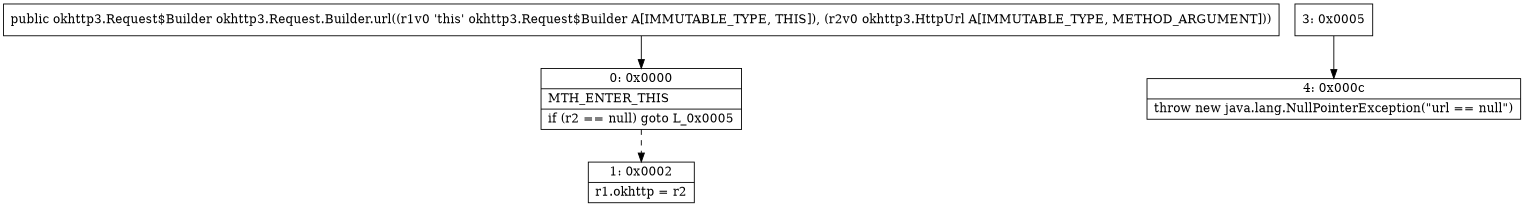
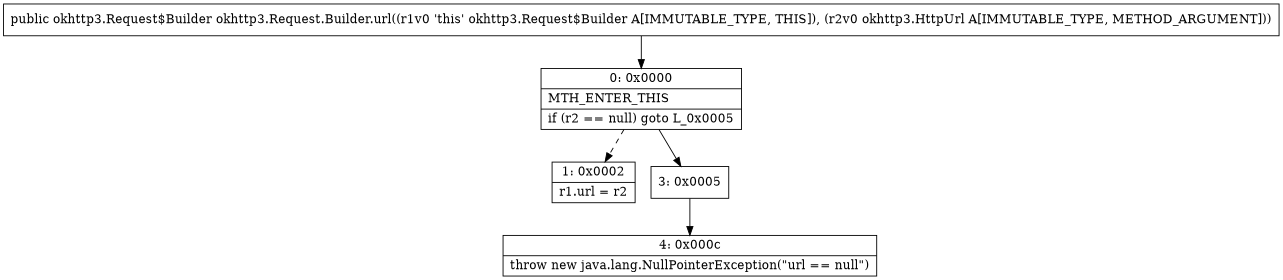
none -> (668, 144)
(641, 192) -> (594, 192)
